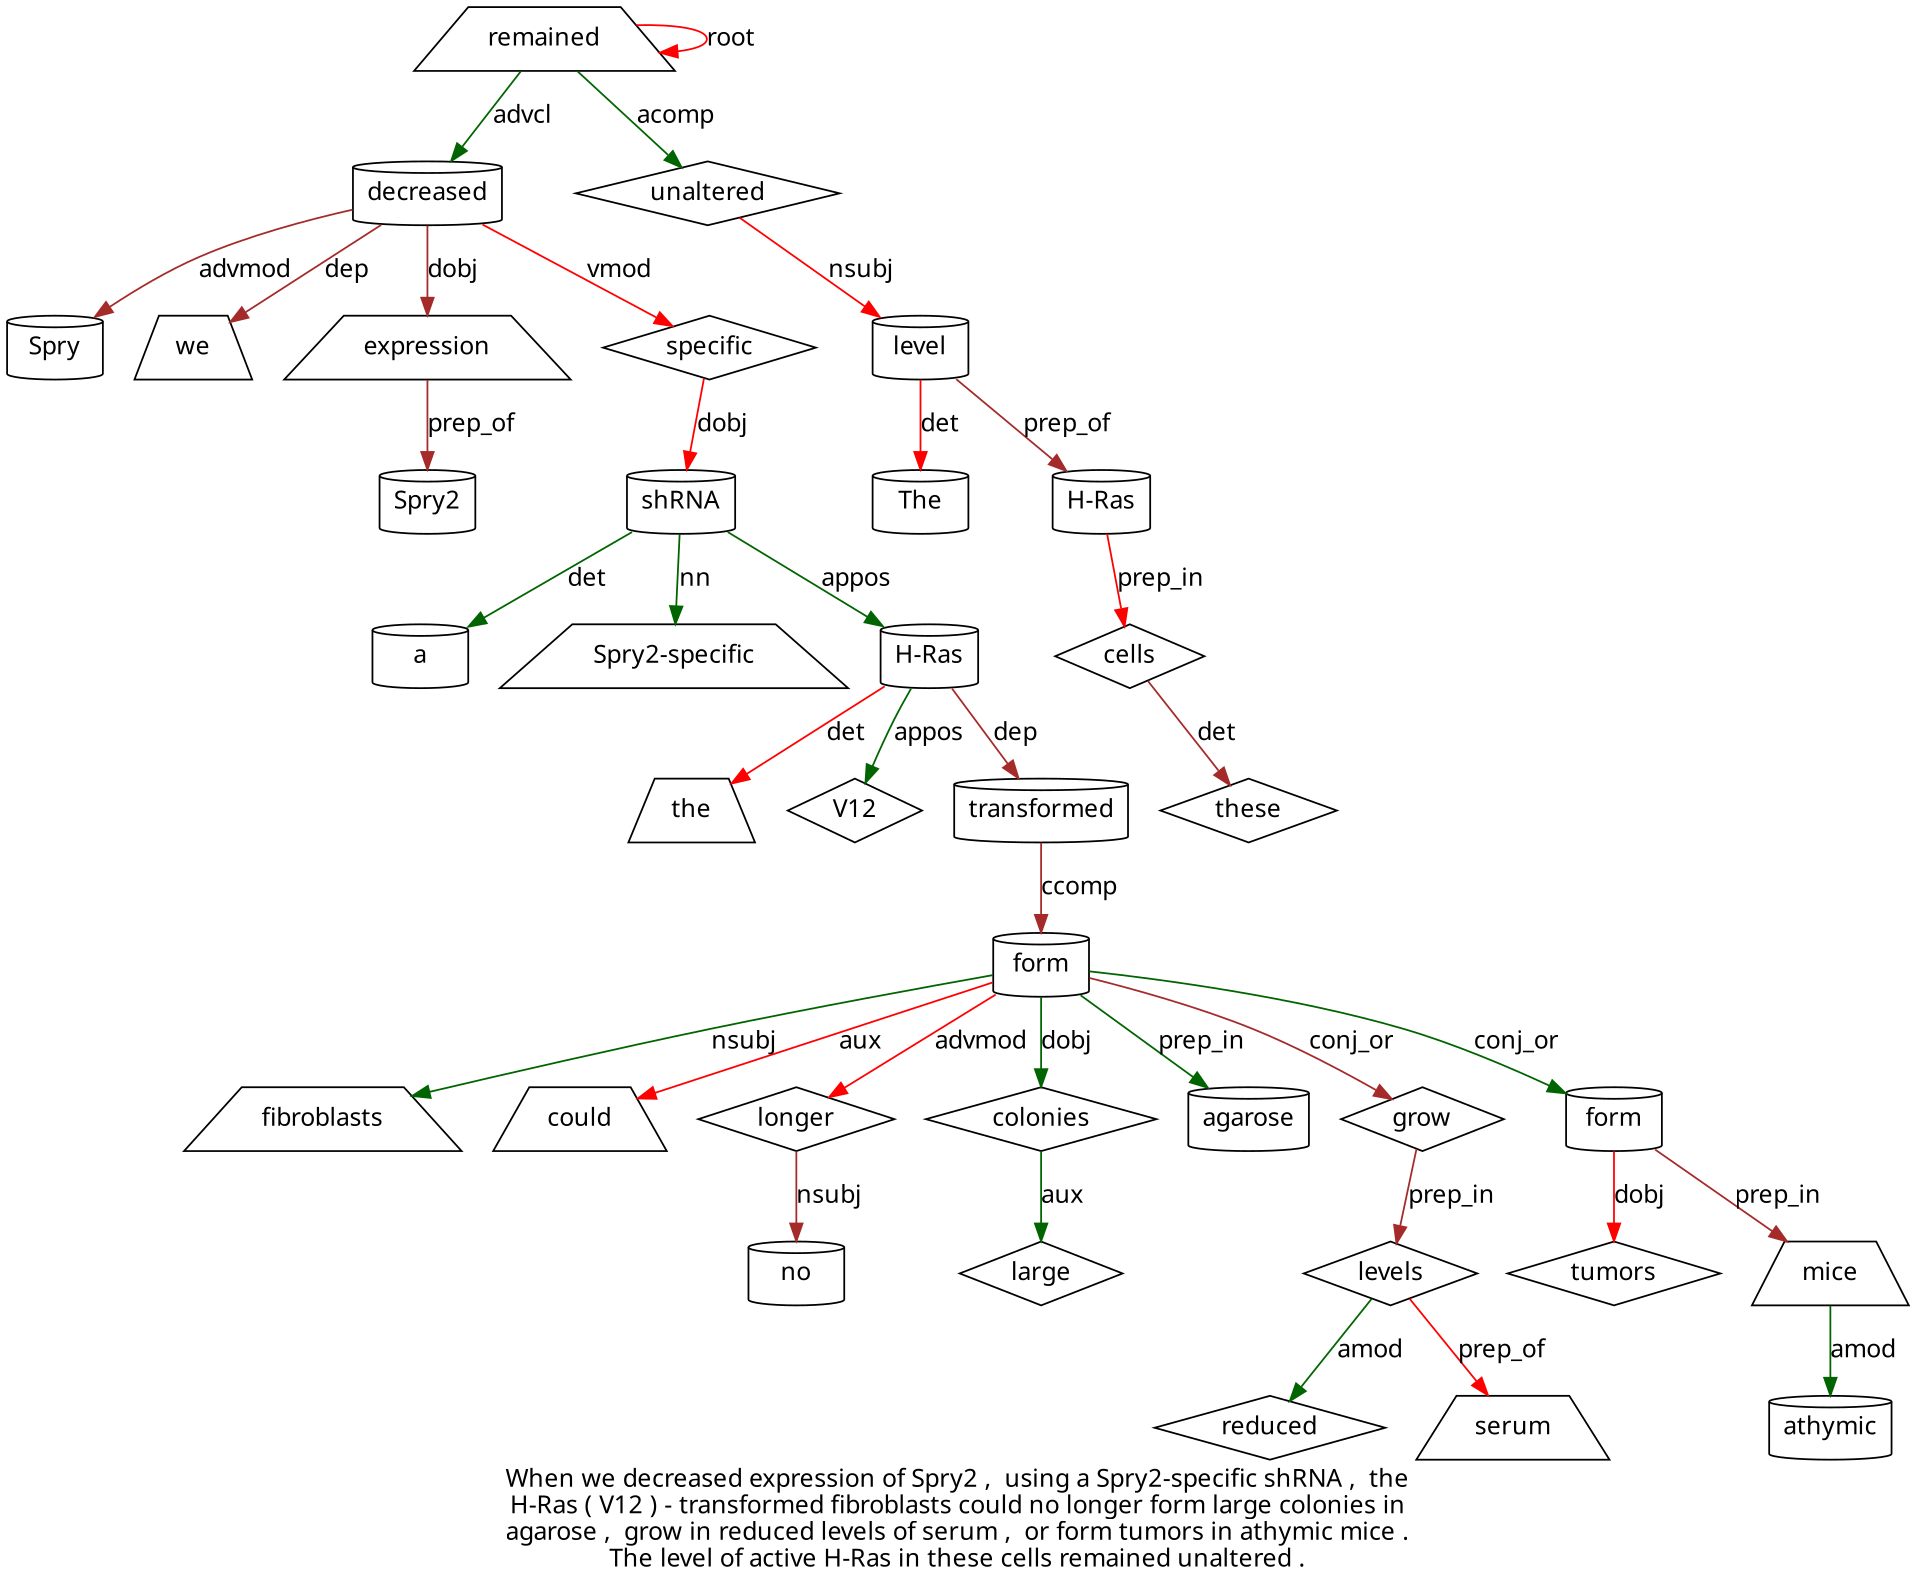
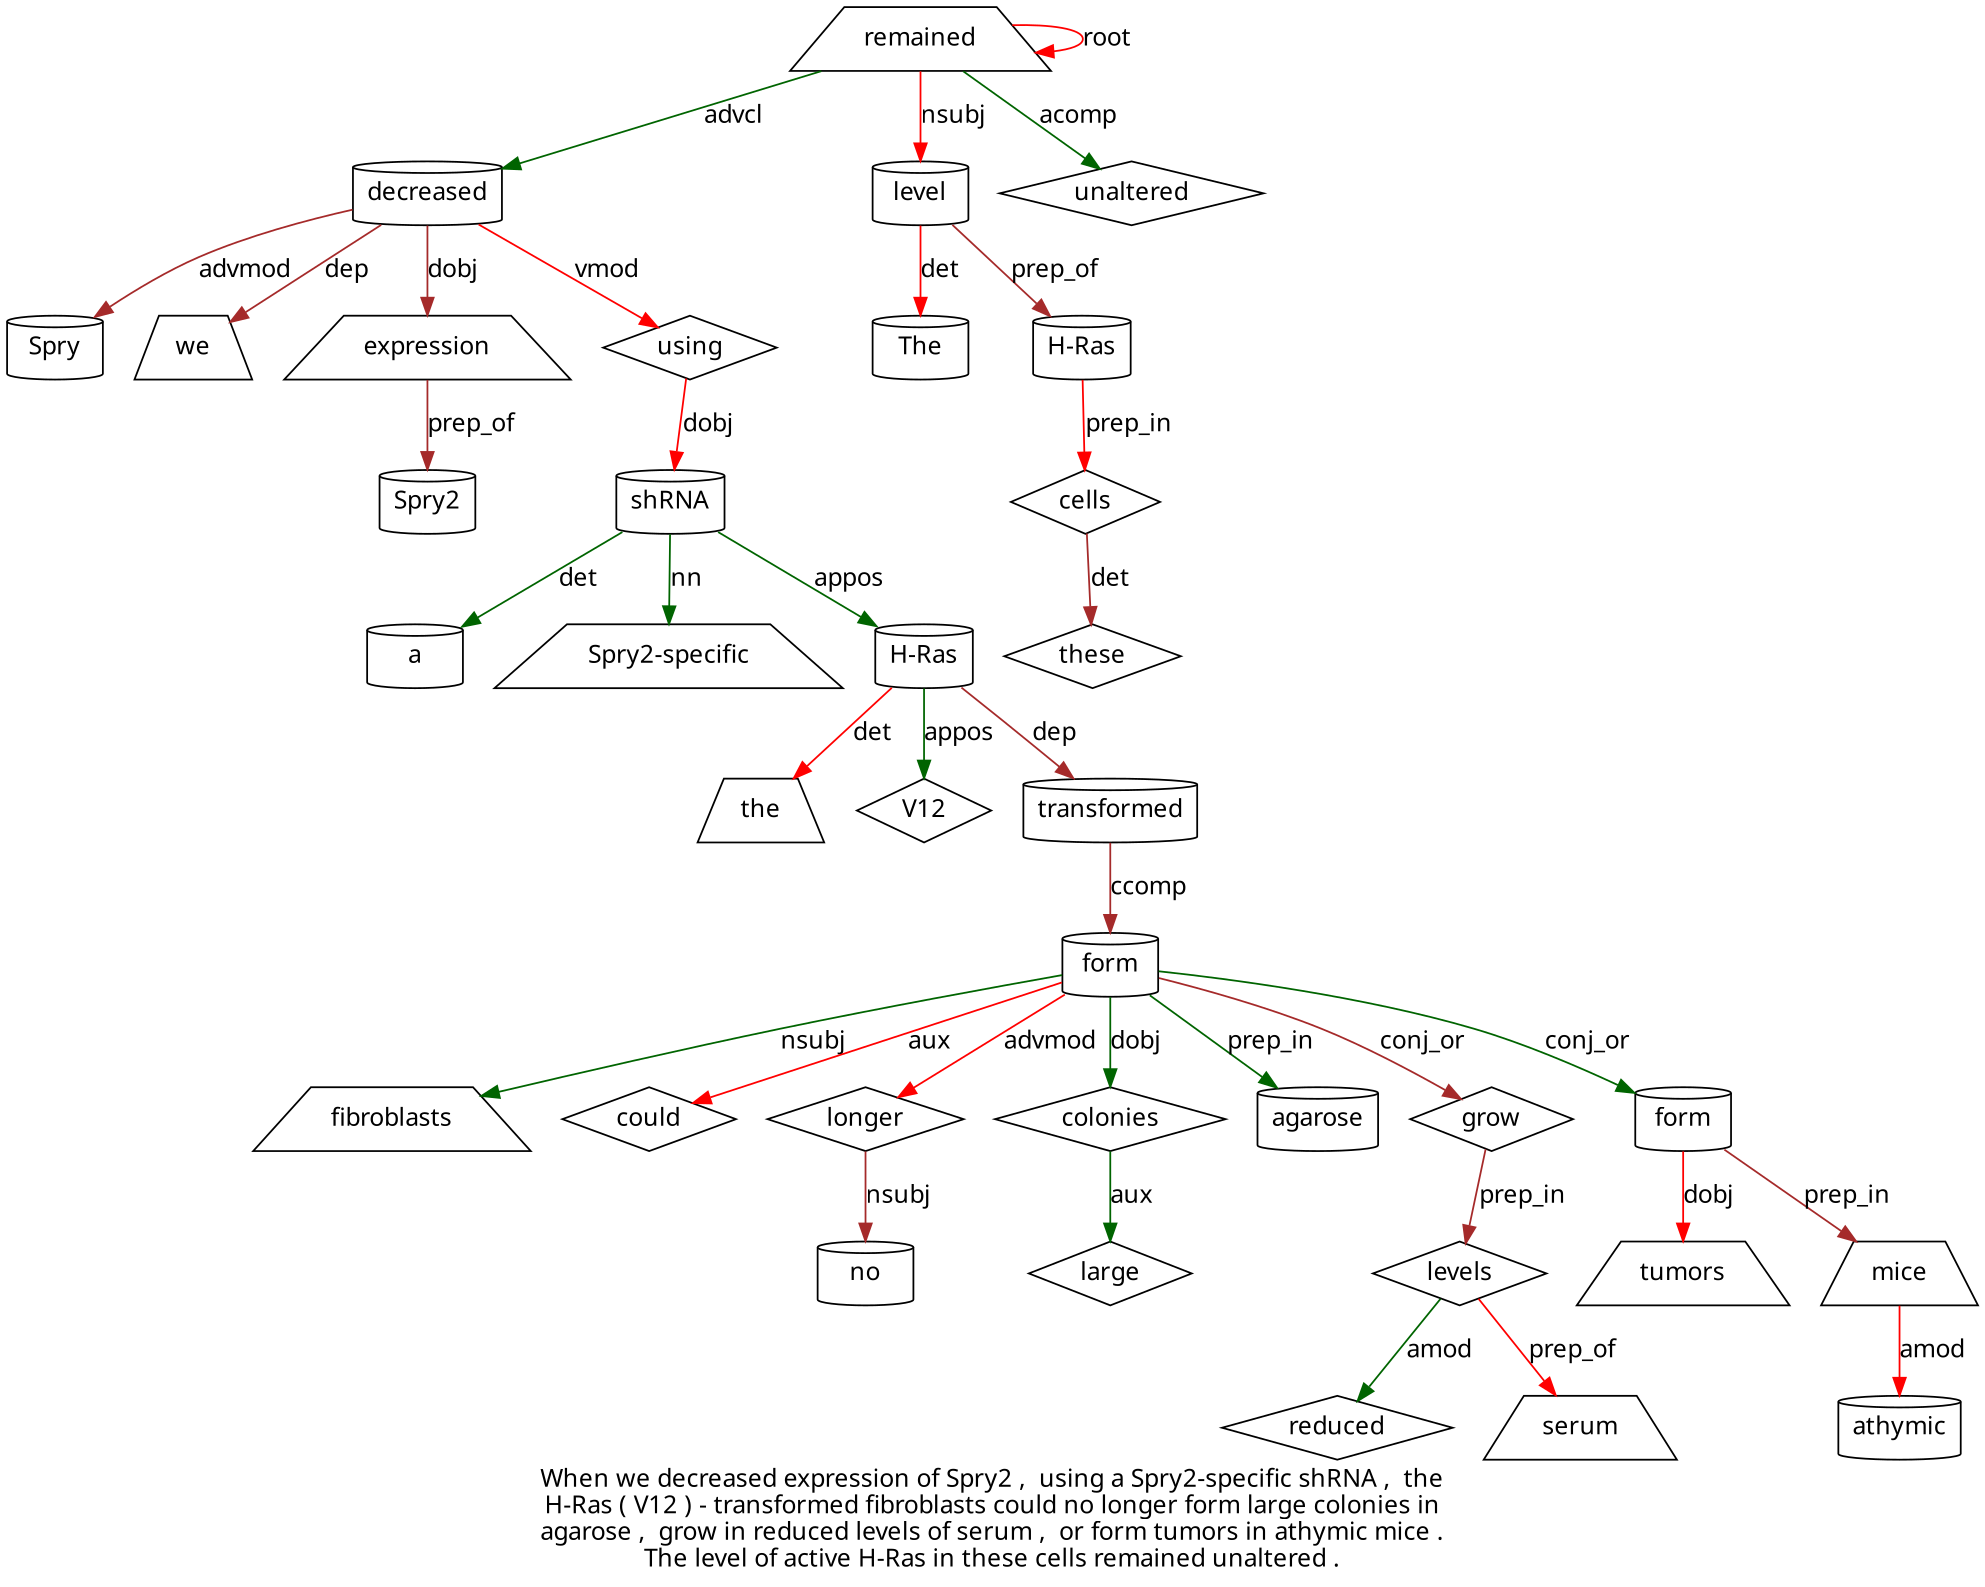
(802, 262) -> (921, 107)
(709, 348) -> (690, 348)
(580, 1119) -> (649, 1119)
(1614, 1273) -> (1683, 1273)
(1830, 1342) -> (1900, 1342)
